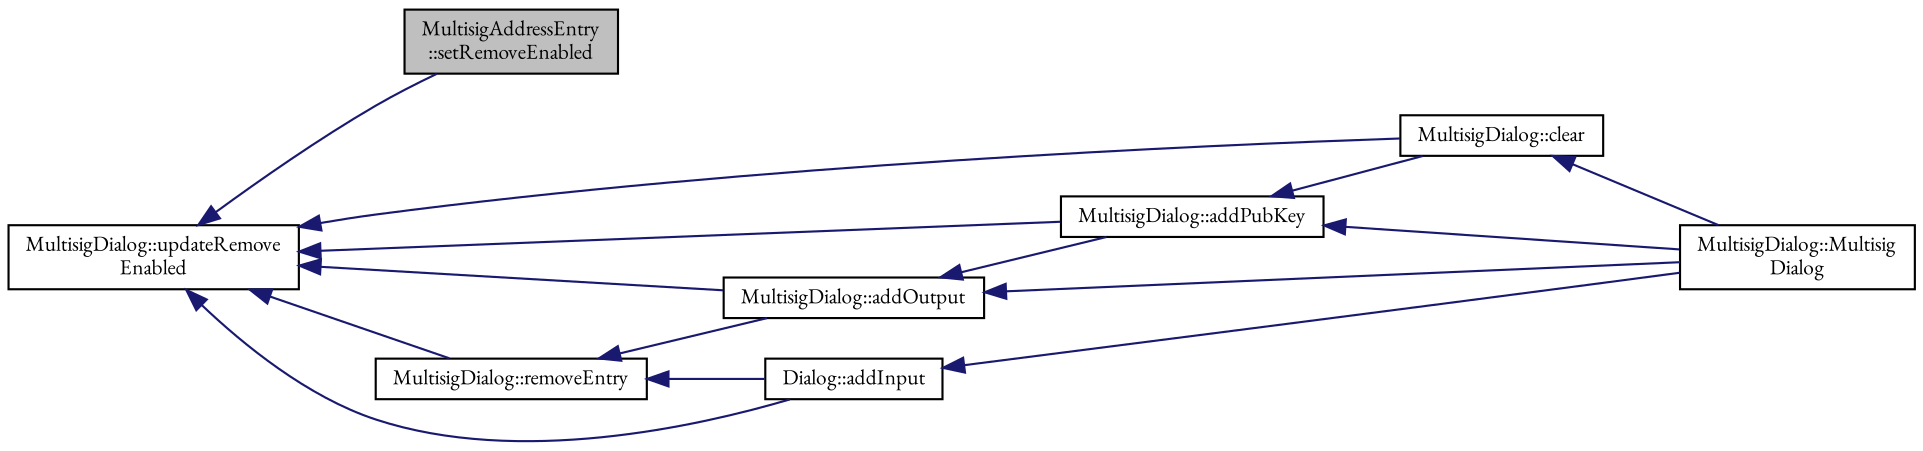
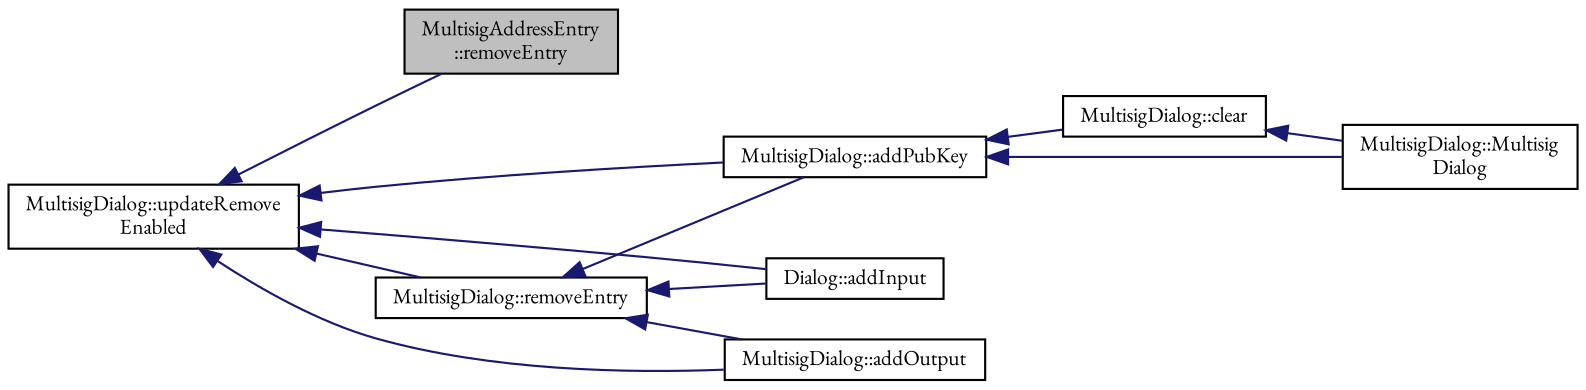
(511, 42) -> (511, 42)
(859, 167) -> none
(1034, 255) -> (693, 223)
(1343, 277) -> none
(1322, 319) -> none
